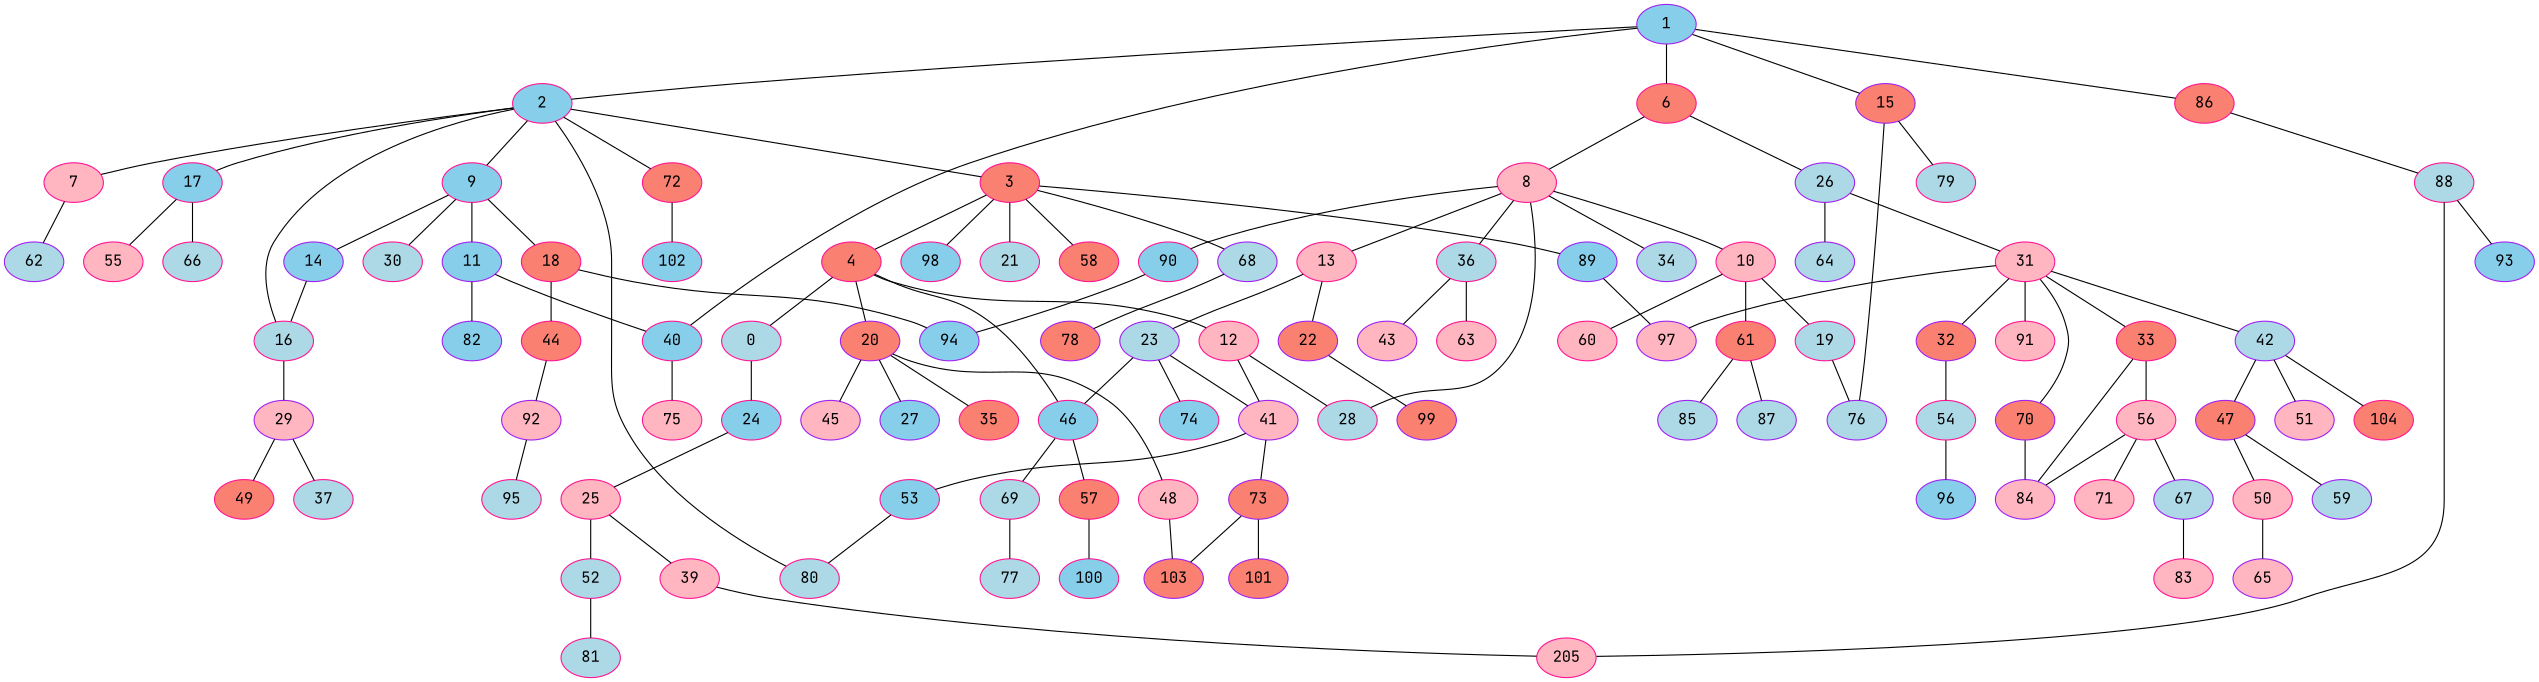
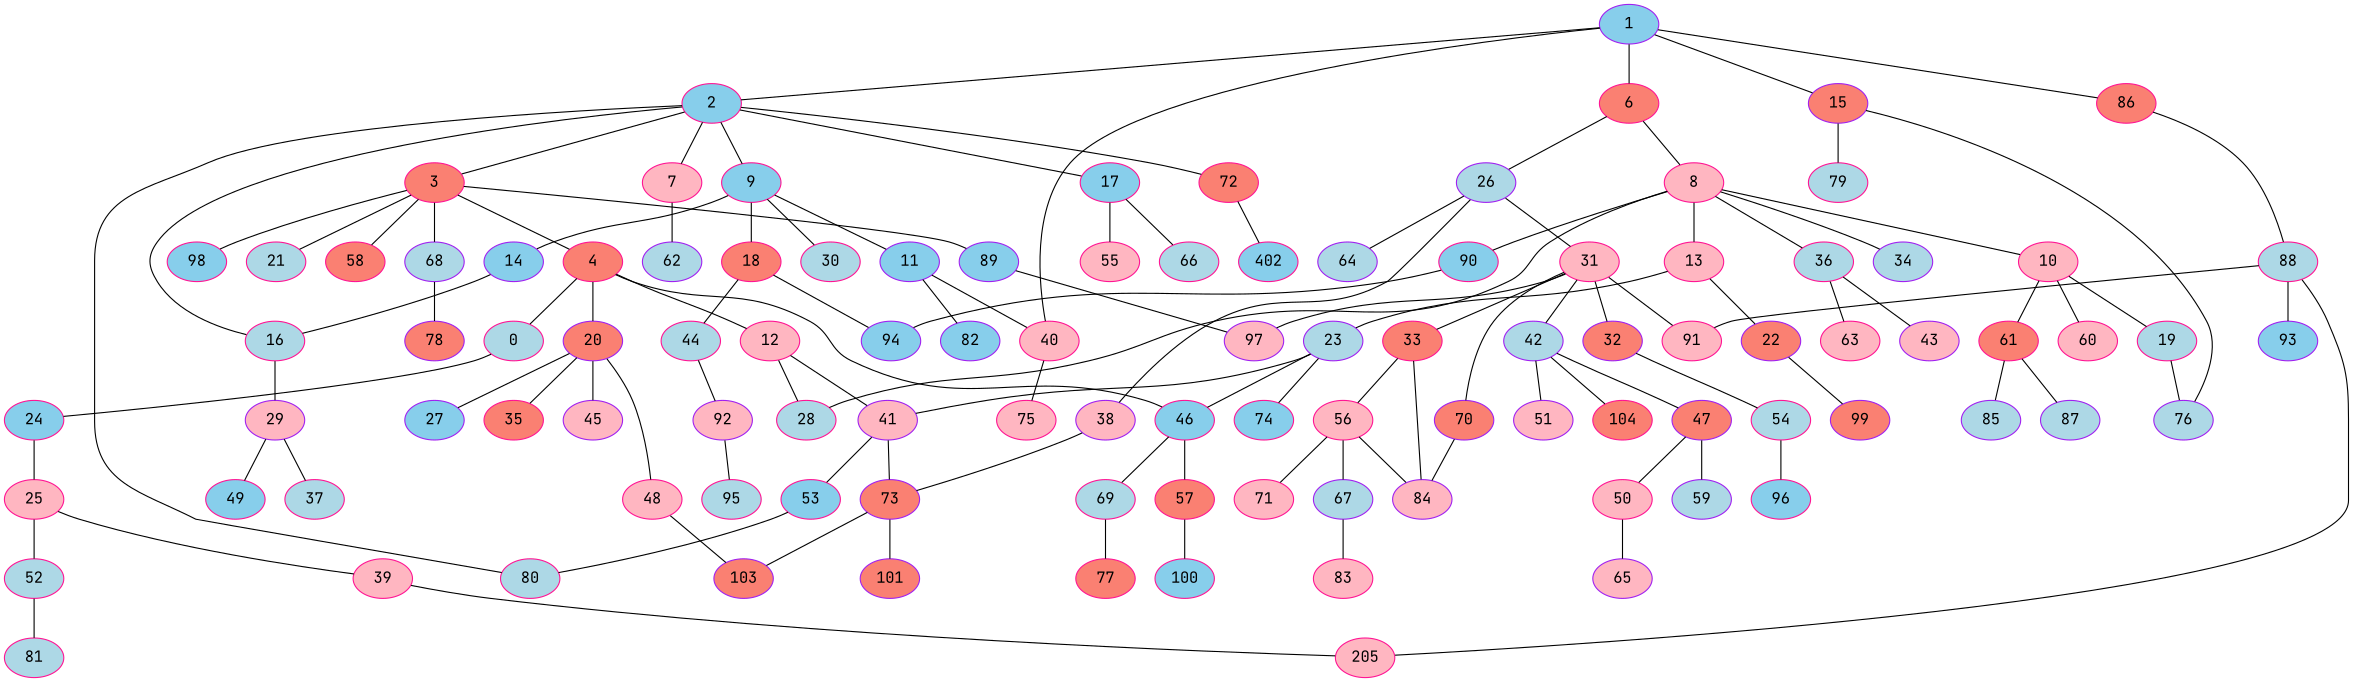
(672, 262) -> (1268, 262)
none -> (1986, 292)
(551, 341) -> (691, 341)
(672, 341) -> (1049, 341)
none -> (1106, 420)
(244, 499) -> (235, 499)
(1946, 499) -> (1781, 499)
(1010, 579) -> (1106, 579)
